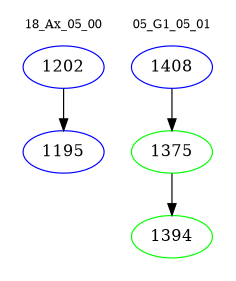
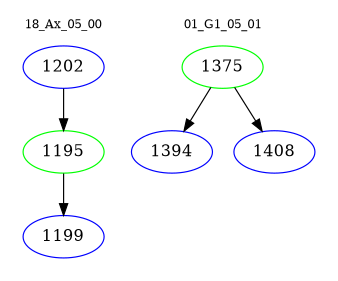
(172, 25) -> (223, 25)
(172, 104) -> (245, 104)
(64, 152) -> (64, 152)
none -> (64, 237)
(172, 237) -> (172, 152)
